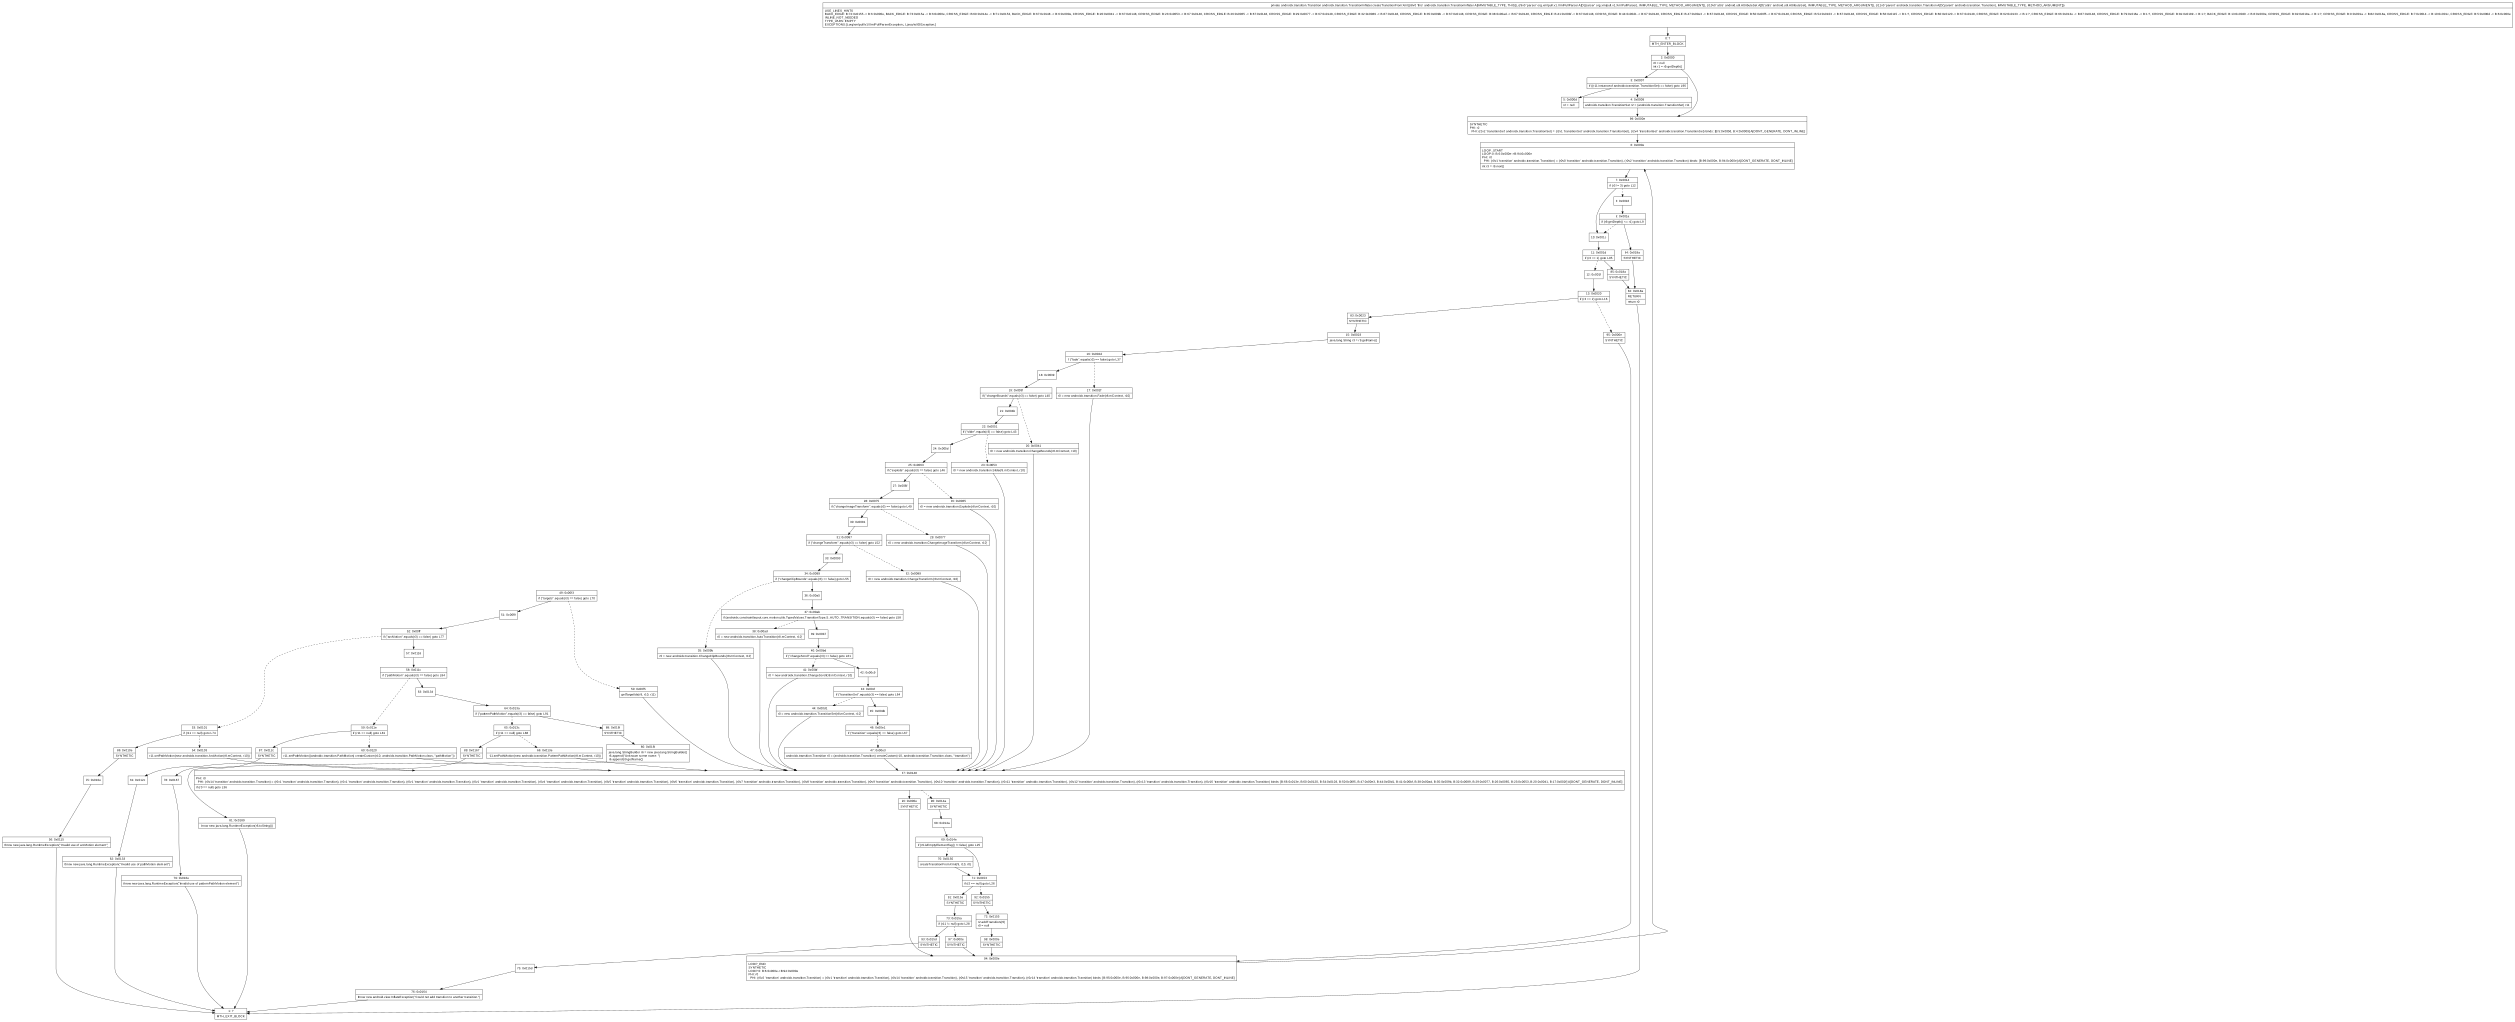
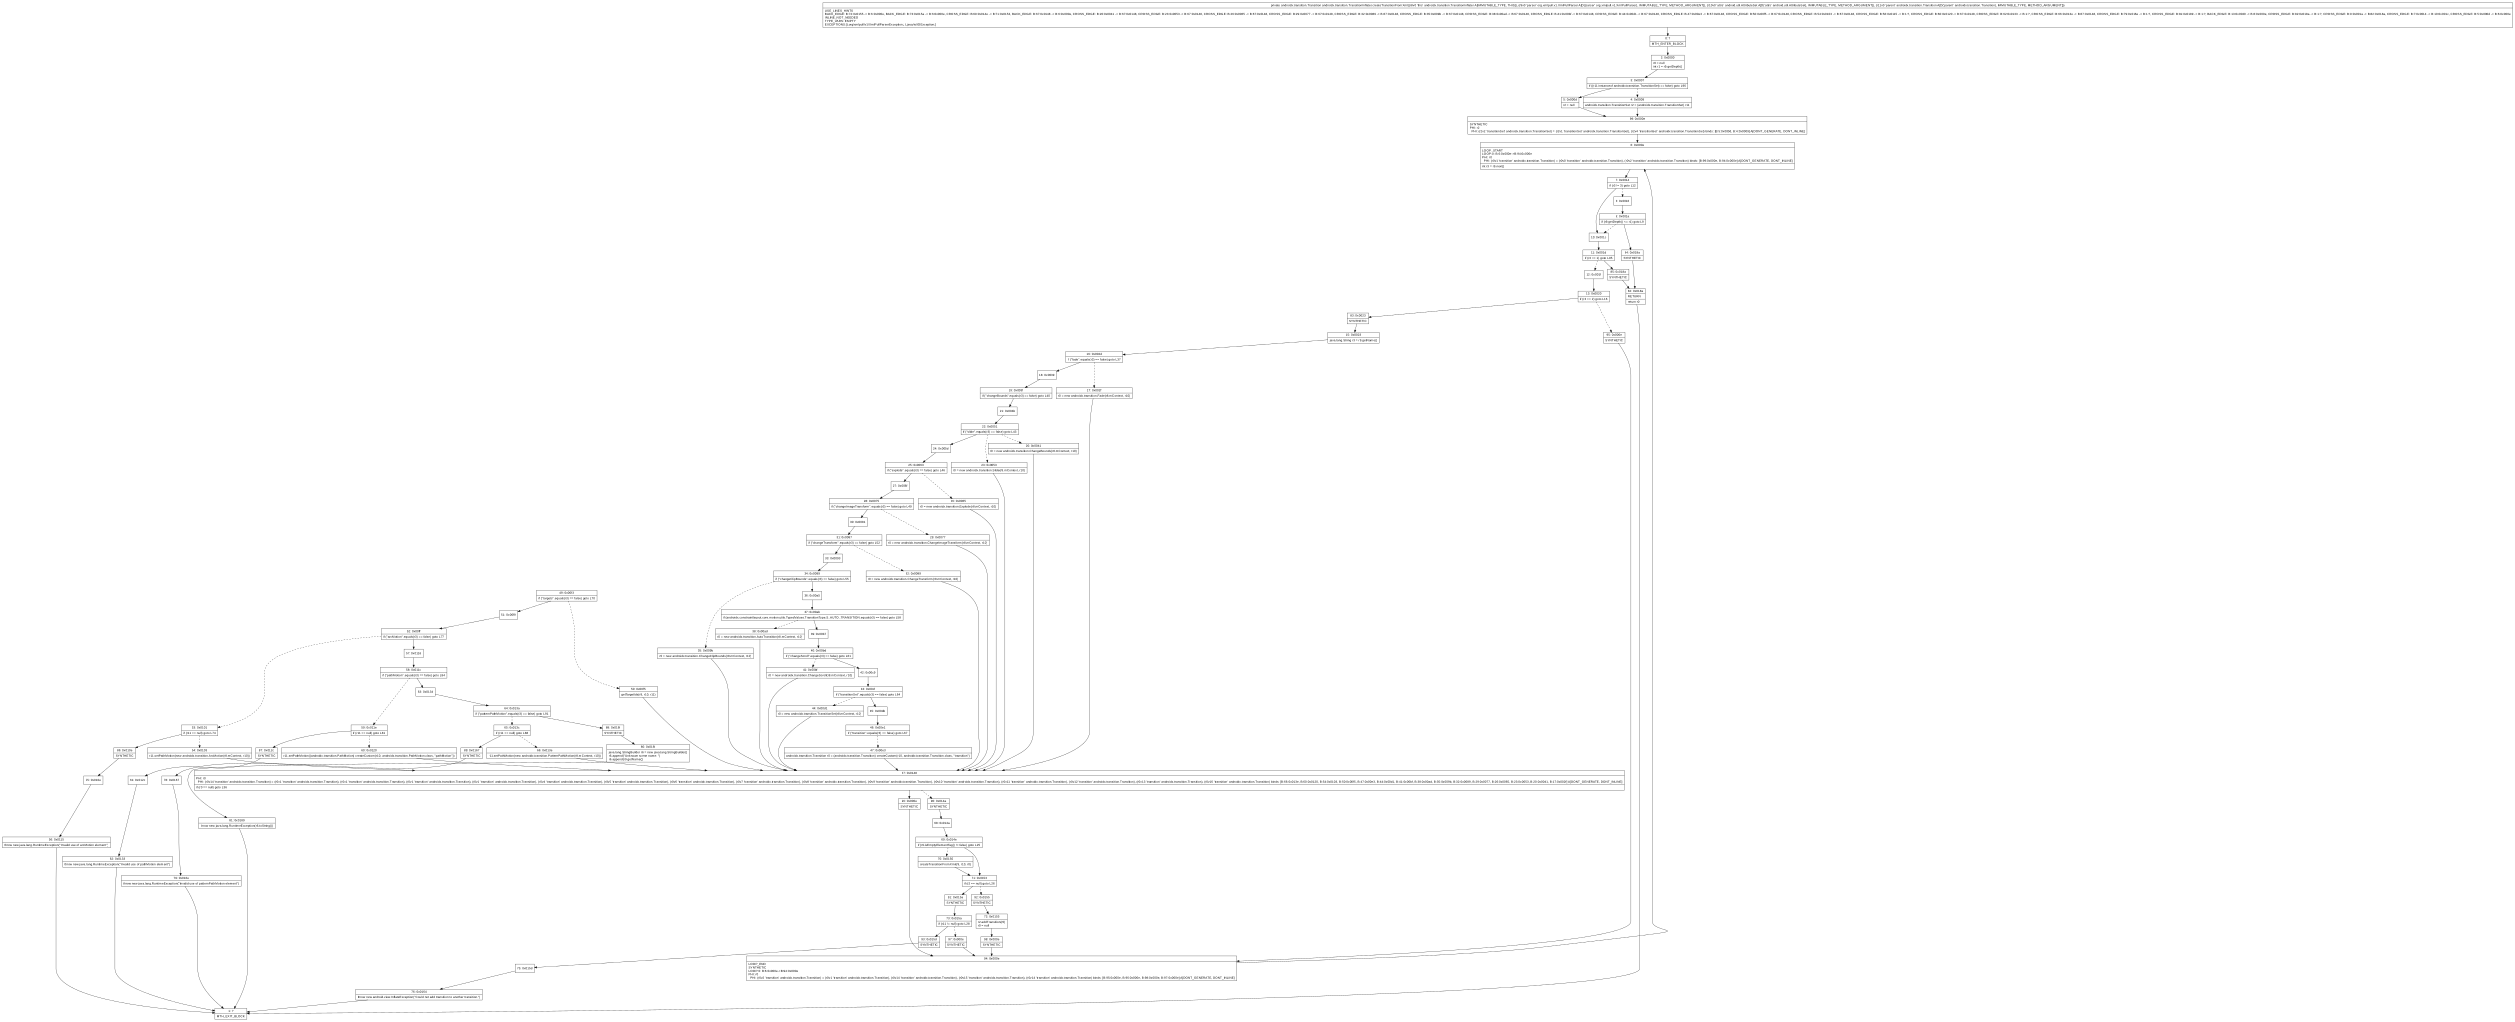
(1698, 94) -> (1591, 112)
(1024, 420) -> (1011, 438)
